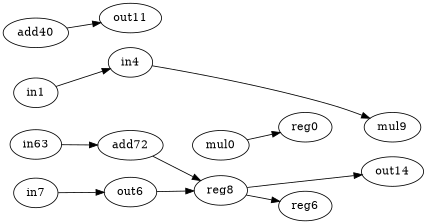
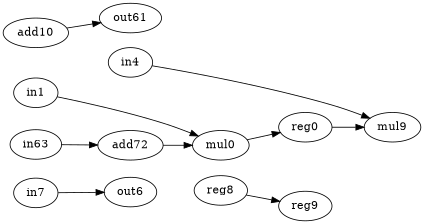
(130, 18) -> (130, 18)
(36, 33) -> (36, 33)
(79, 79) -> (125, 112)
none -> (344, 127)
(173, 166) -> (174, 145)
(393, 172) -> none
(171, 191) -> none
(305, 206) -> (305, 206)
